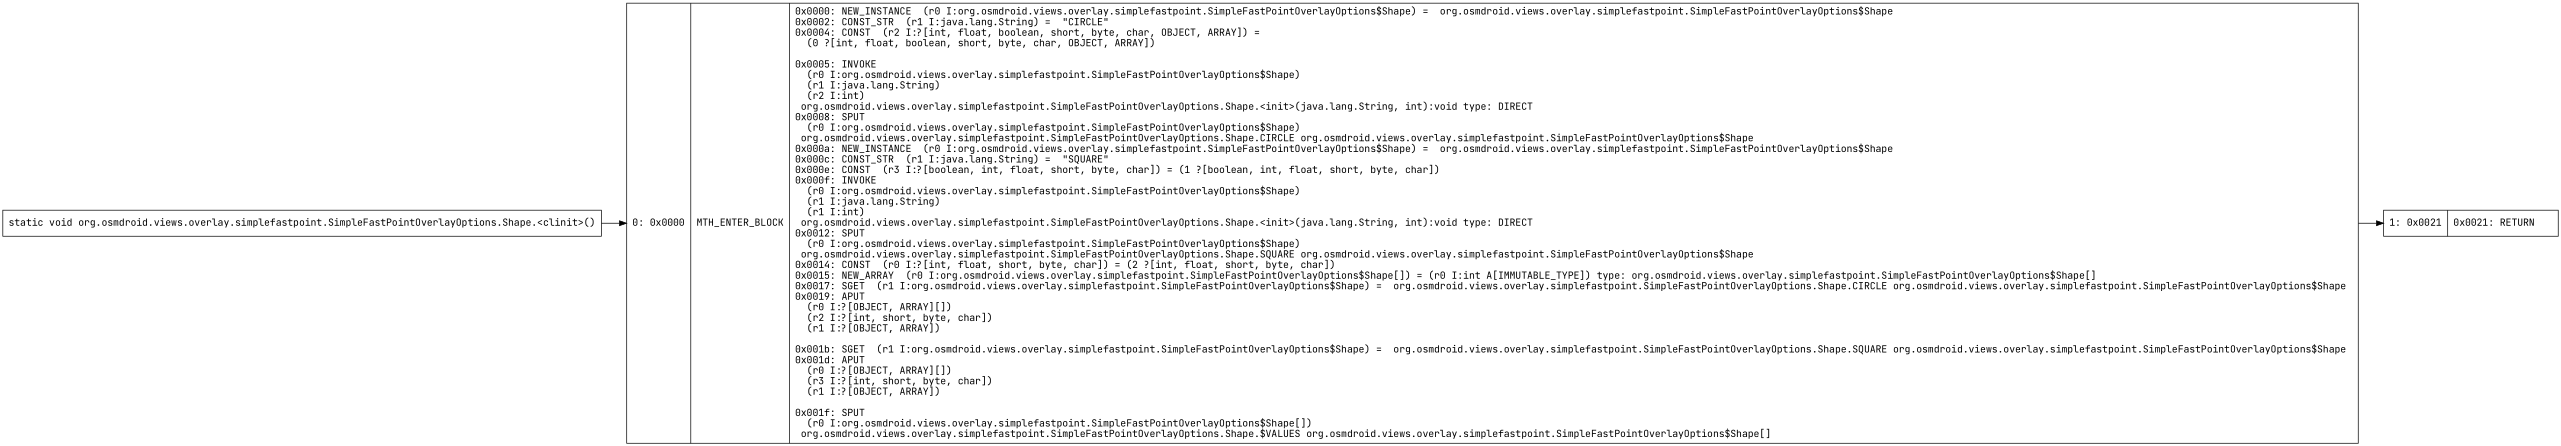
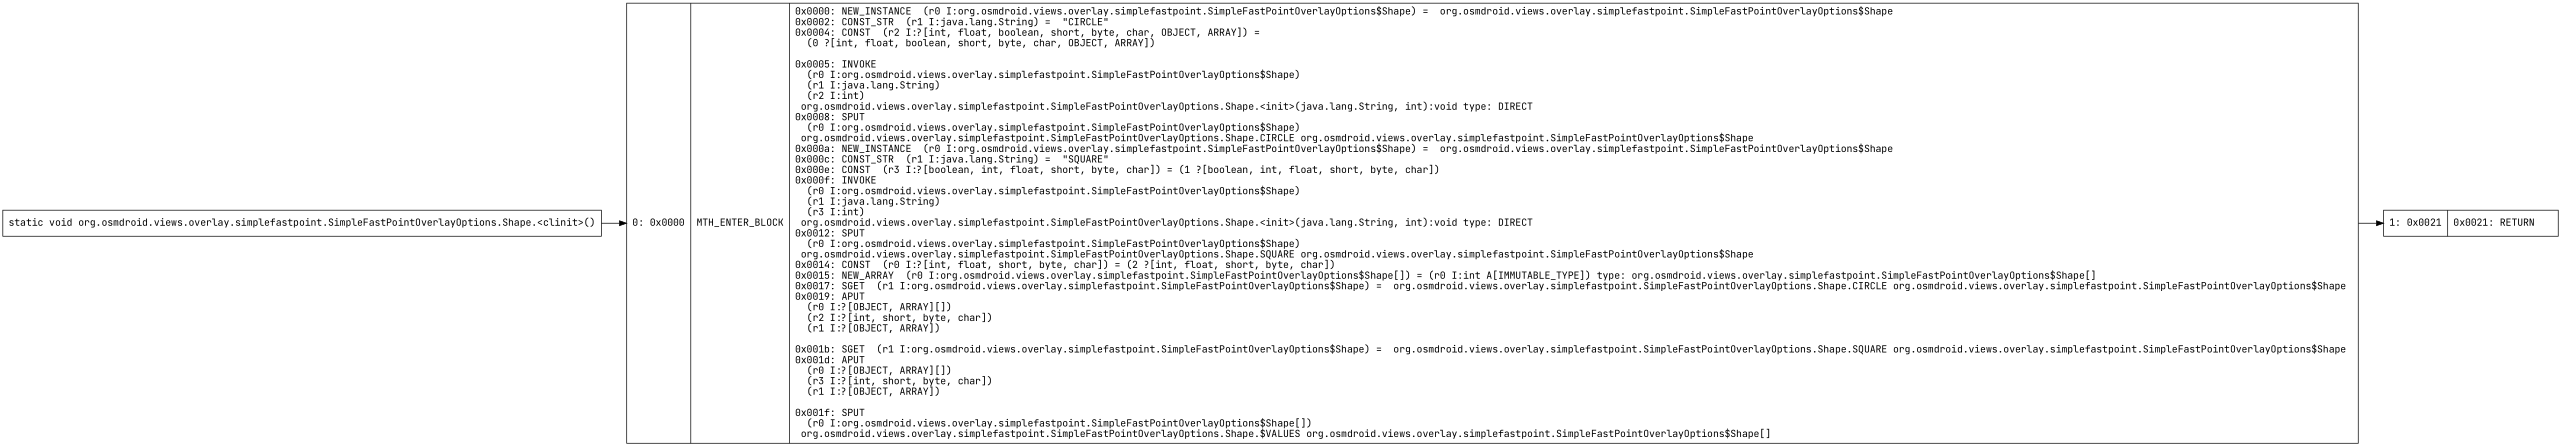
(830, 212) -> (830, 212)
